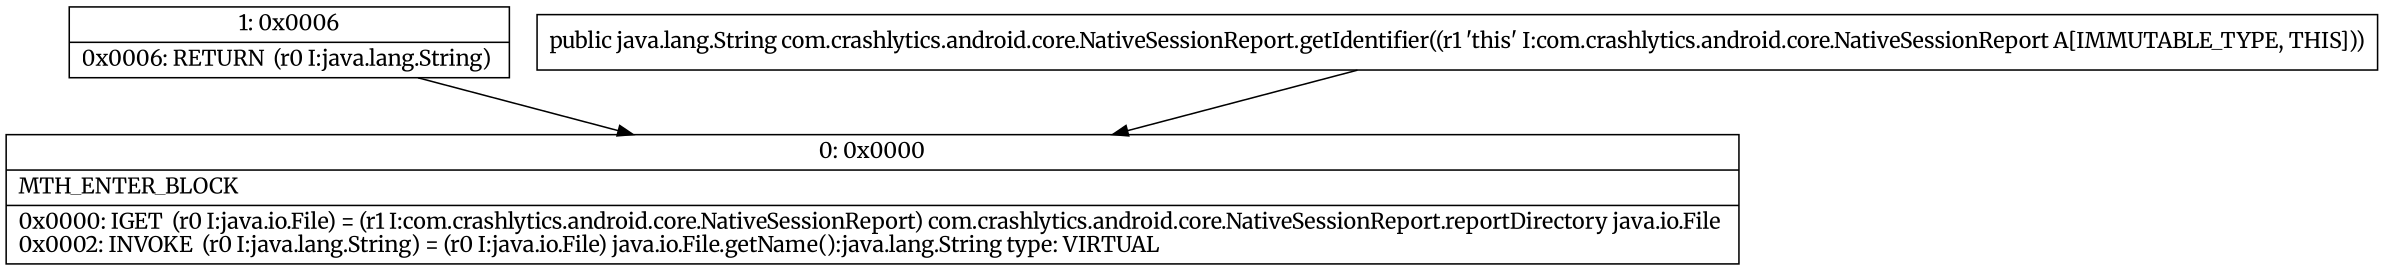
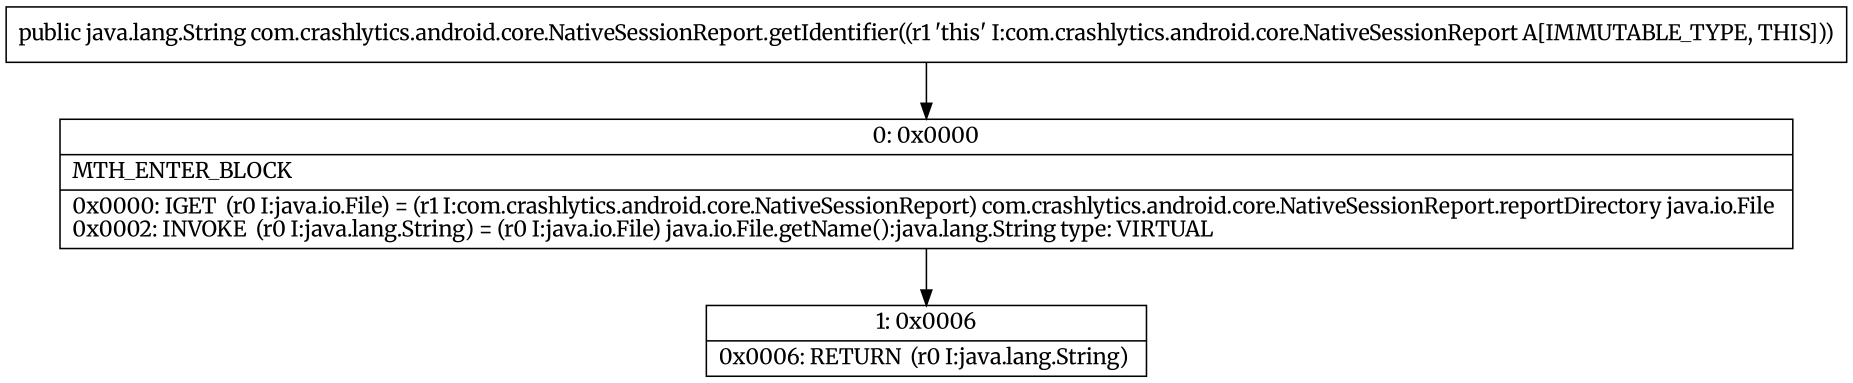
(518, 104) -> (926, 269)
